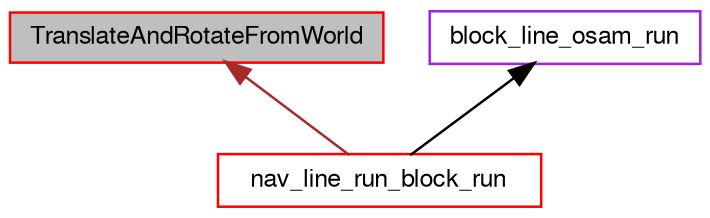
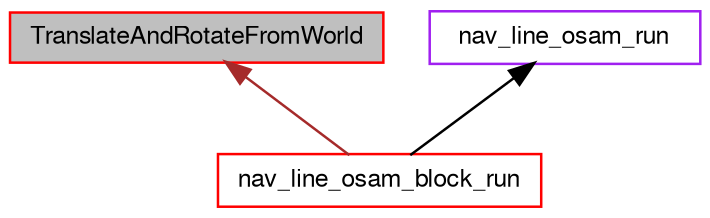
(565, 38) -> (565, 38)
(380, 180) -> (380, 180)
